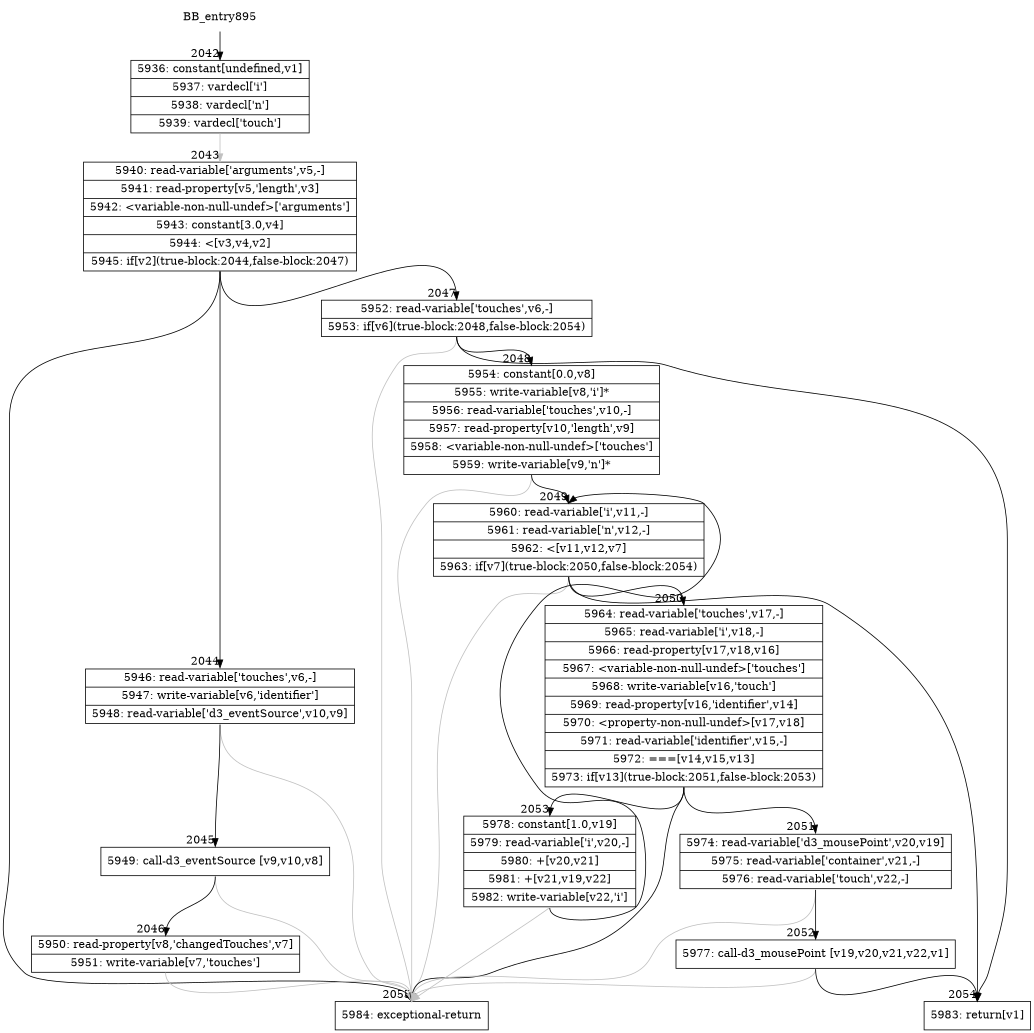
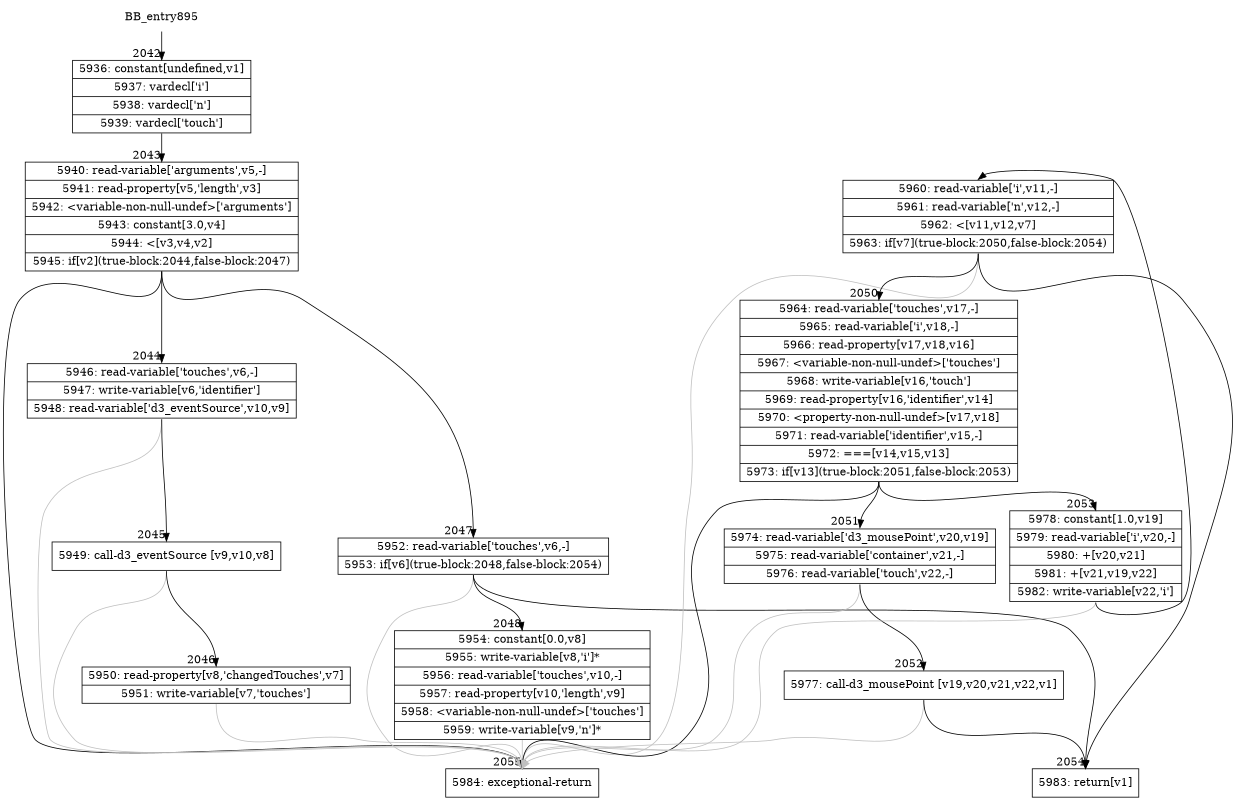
(220, 144) -> (162, 144)
(546, 488) -> none
